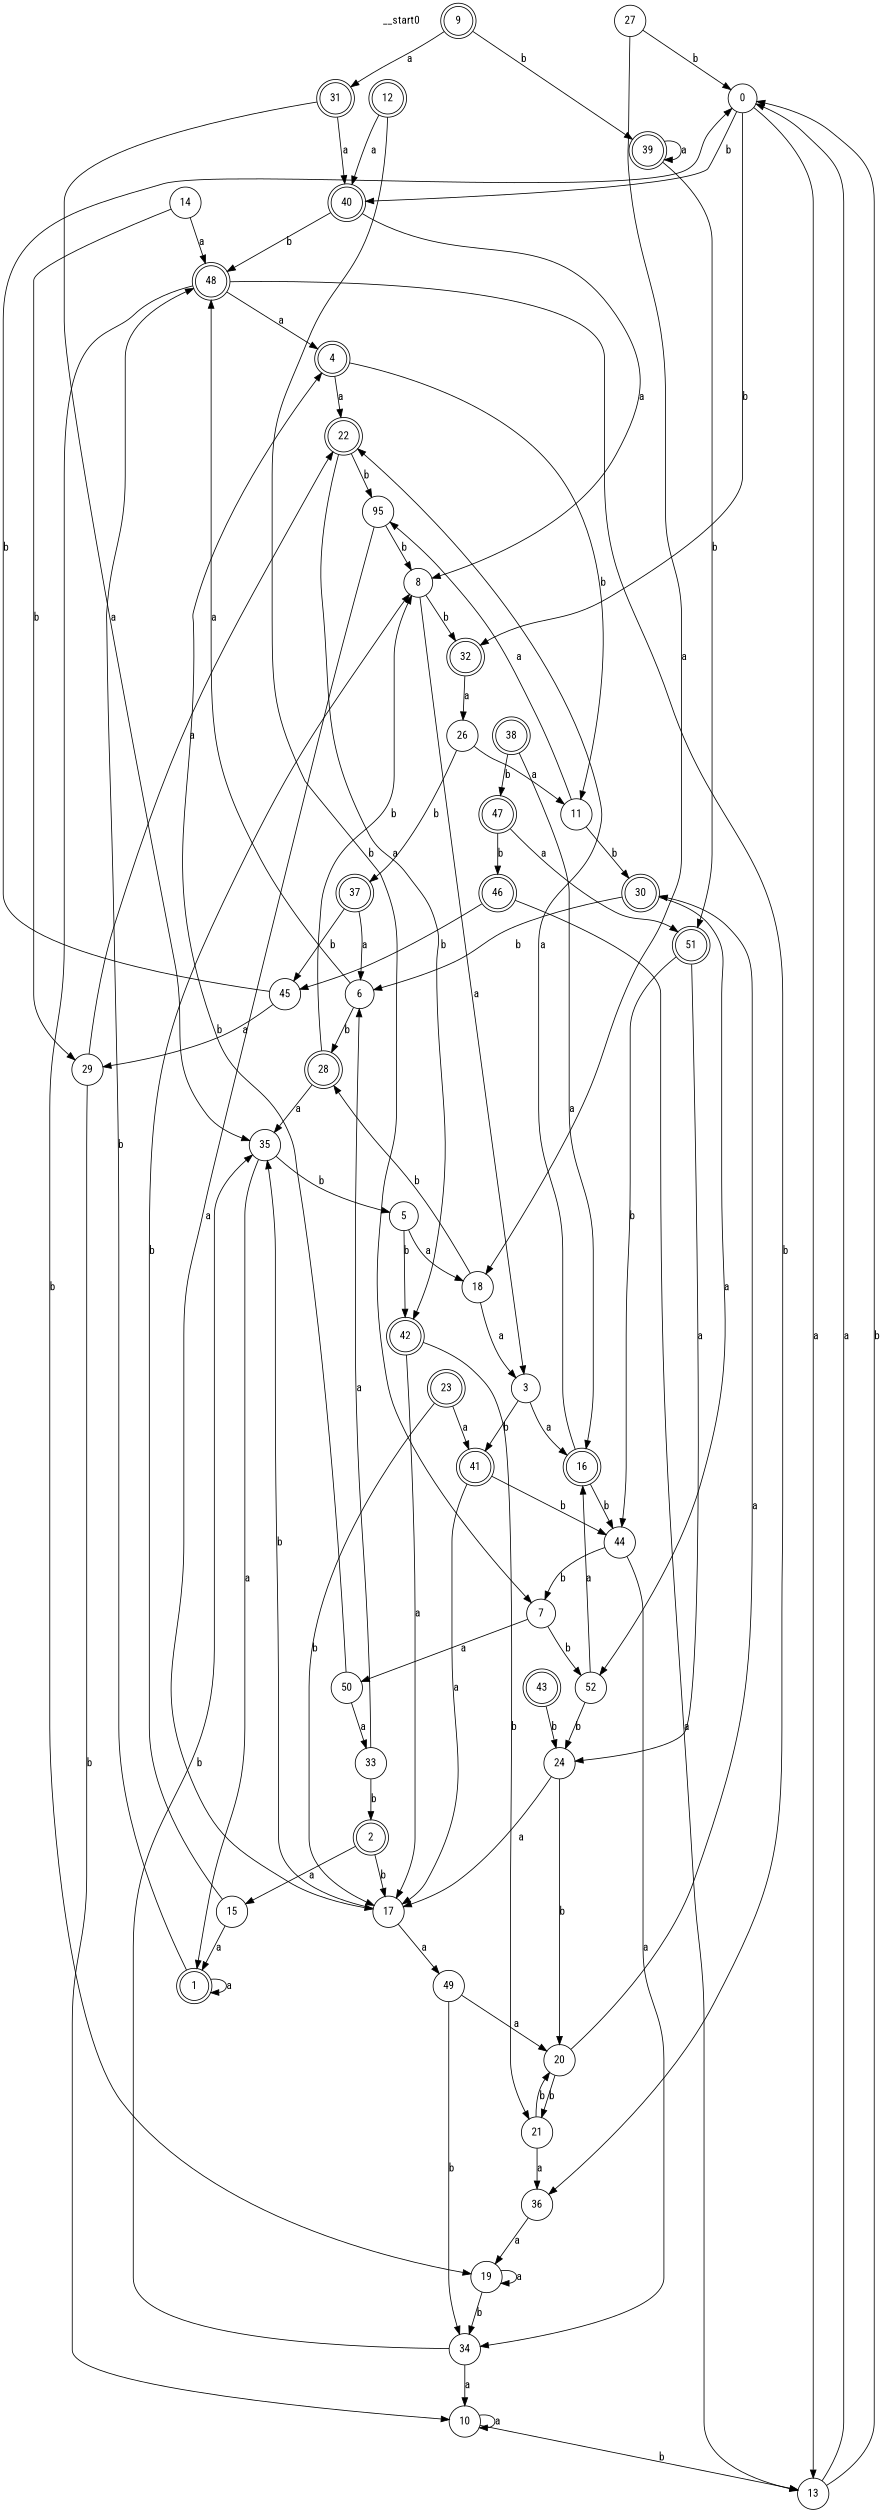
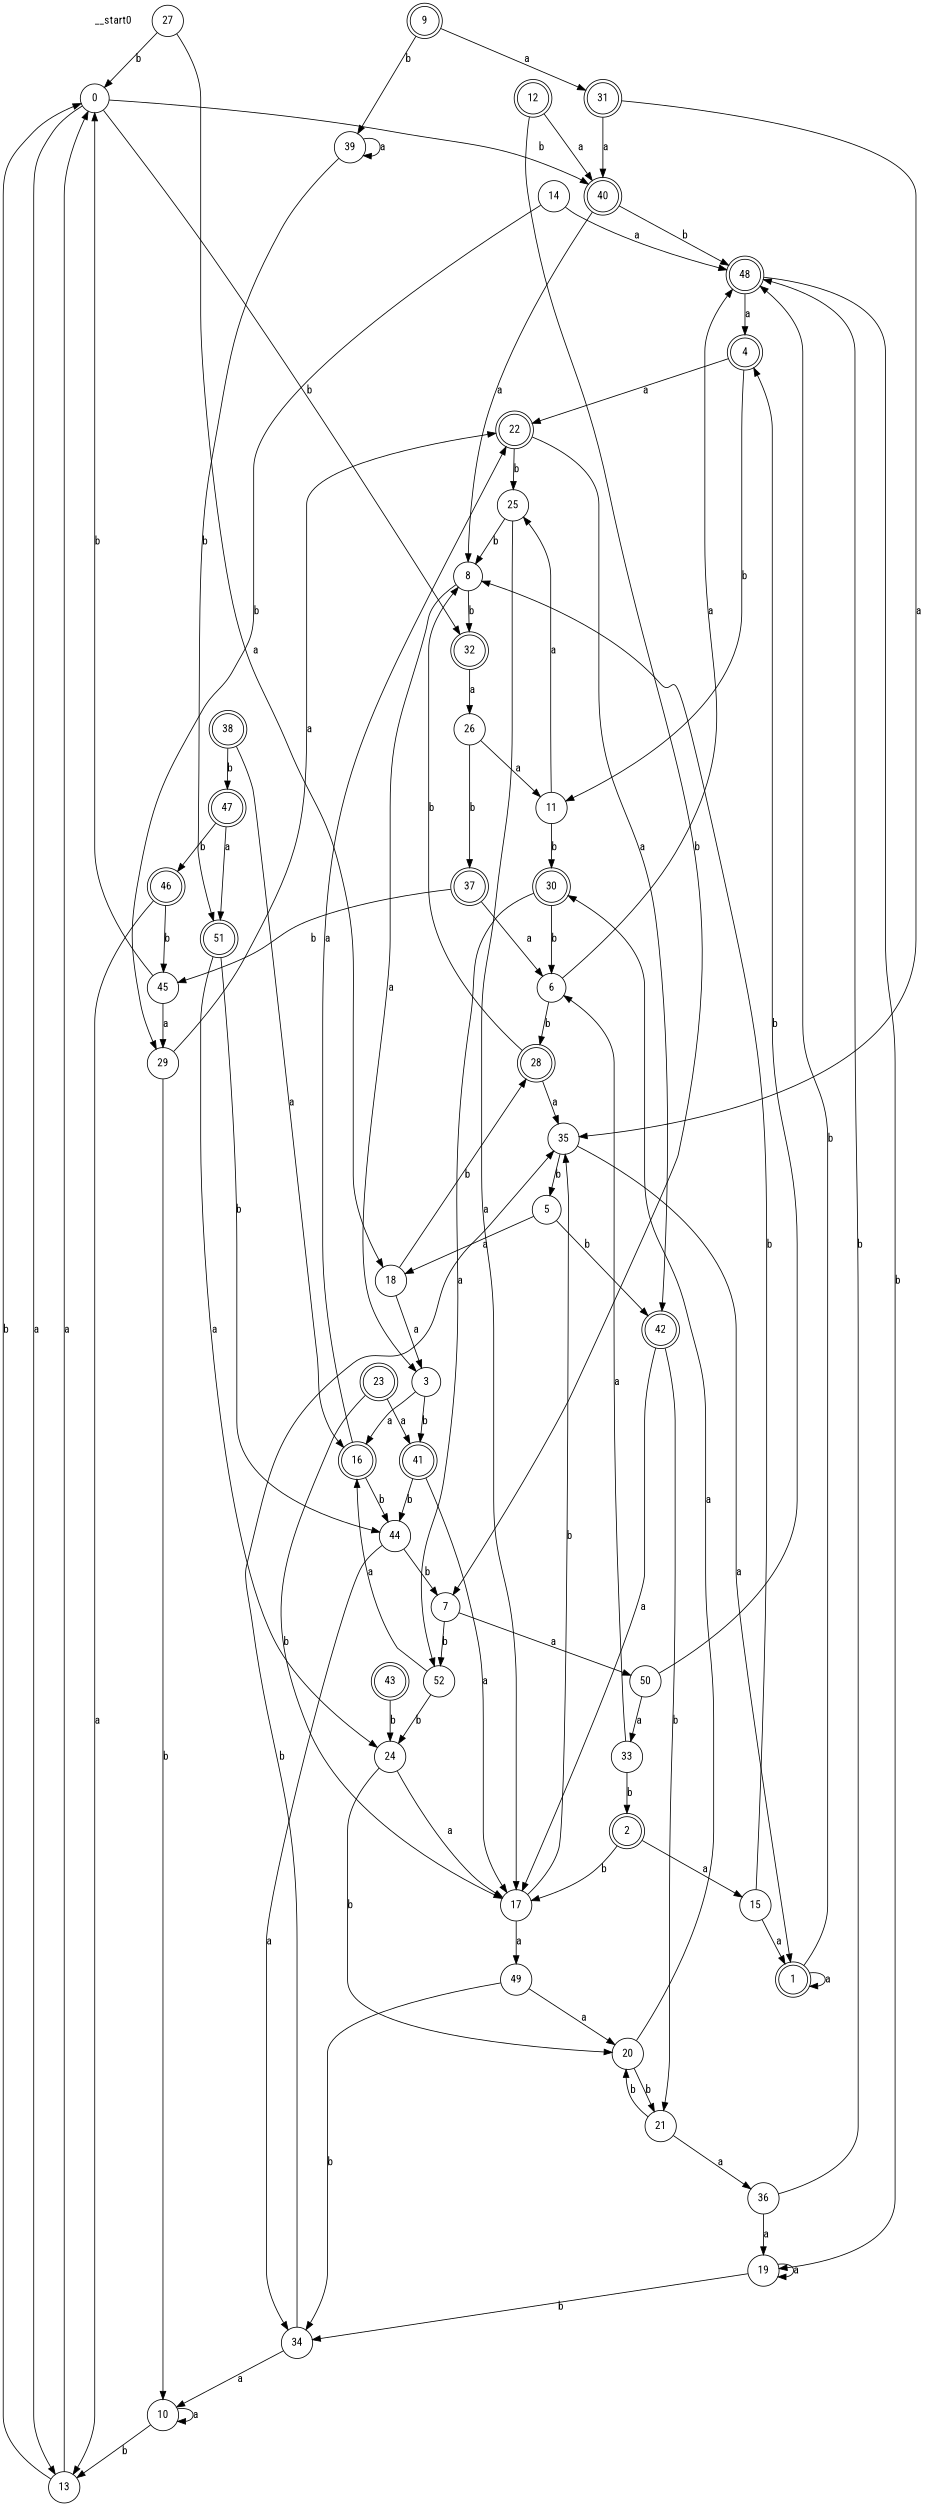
(648, 151) -> (350, 147)
(378, 512) -> (513, 505)
(783, 1093) -> (858, 1236)
